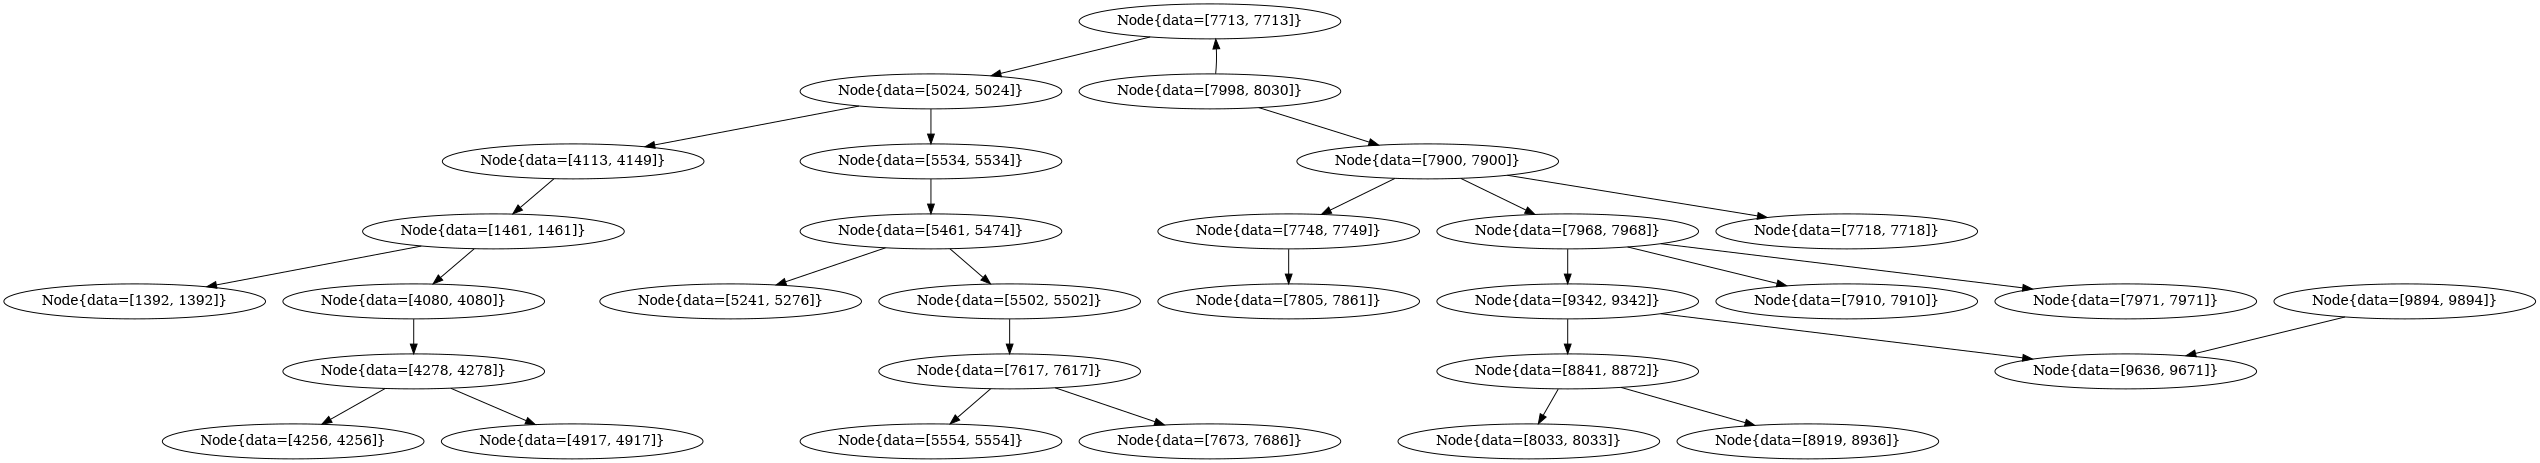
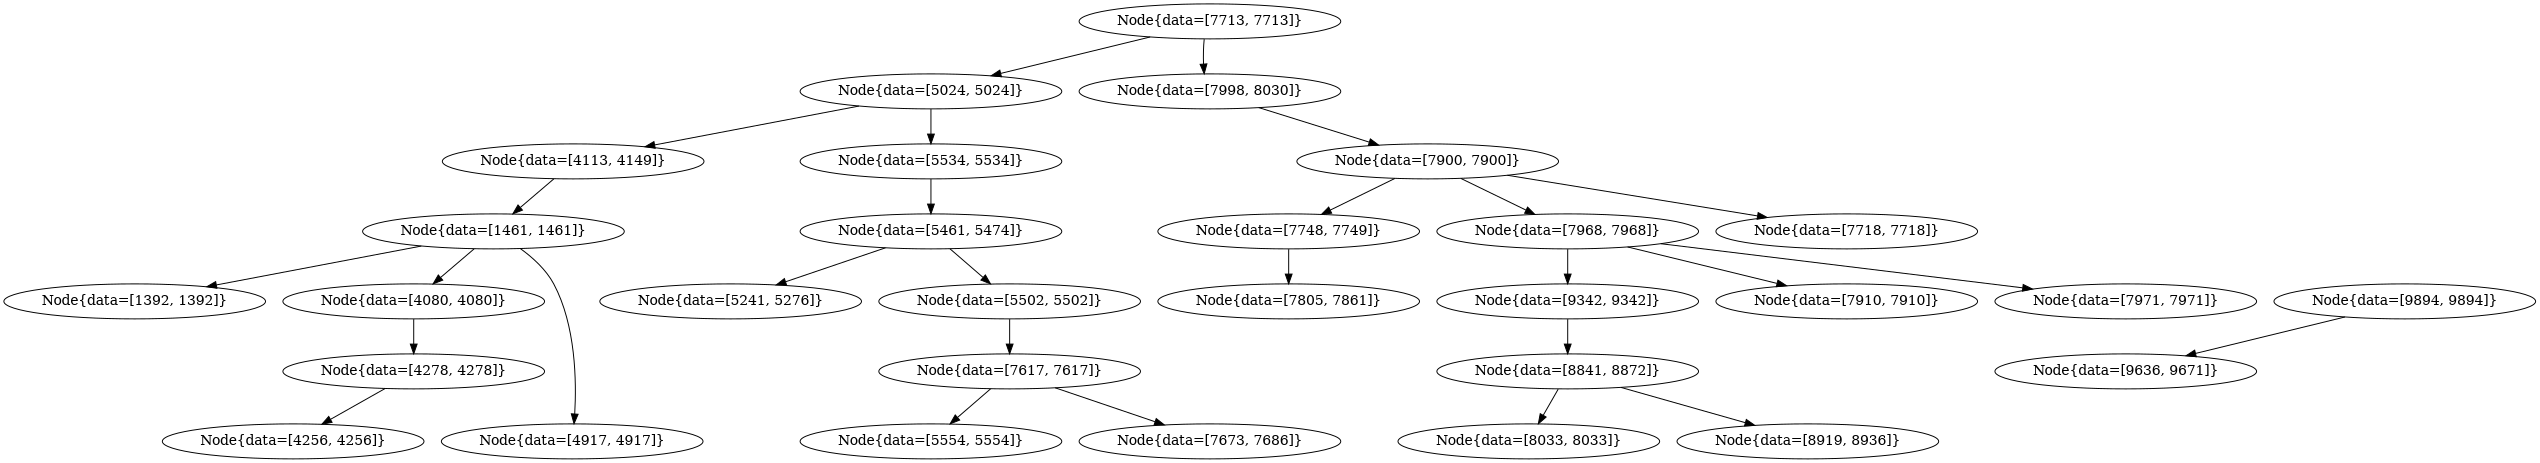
(1216, 61) -> (1203, 52)
(1842, 336) -> none
(488, 404) -> (568, 323)
